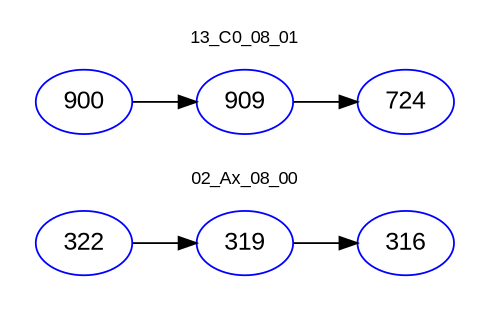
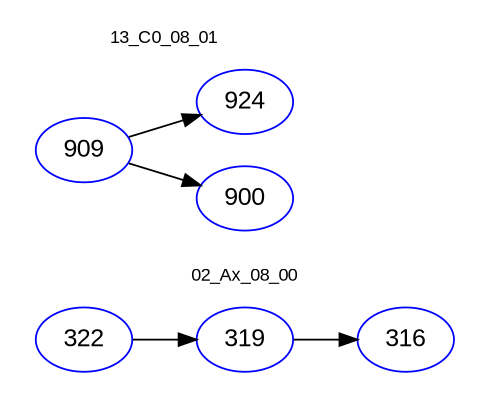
(156, 102) -> (156, 172)
(406, 102) -> (245, 102)
